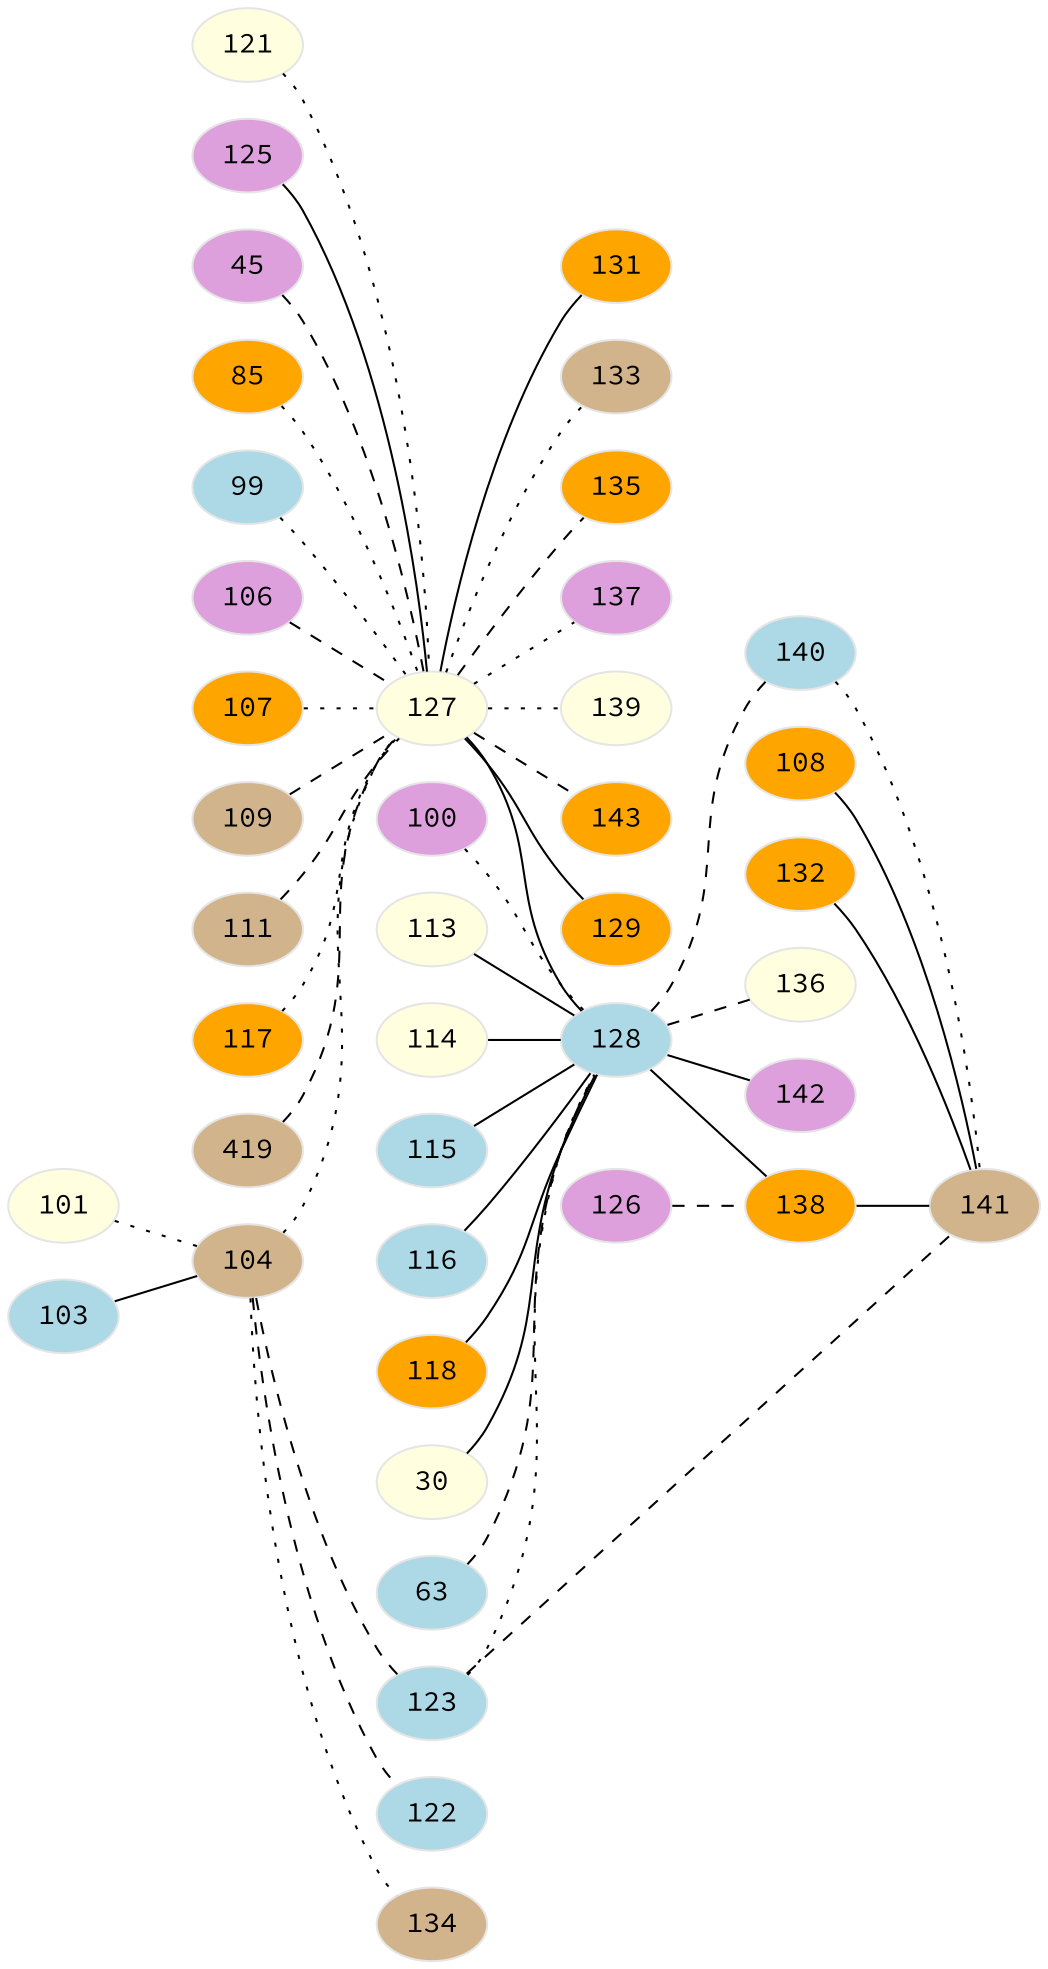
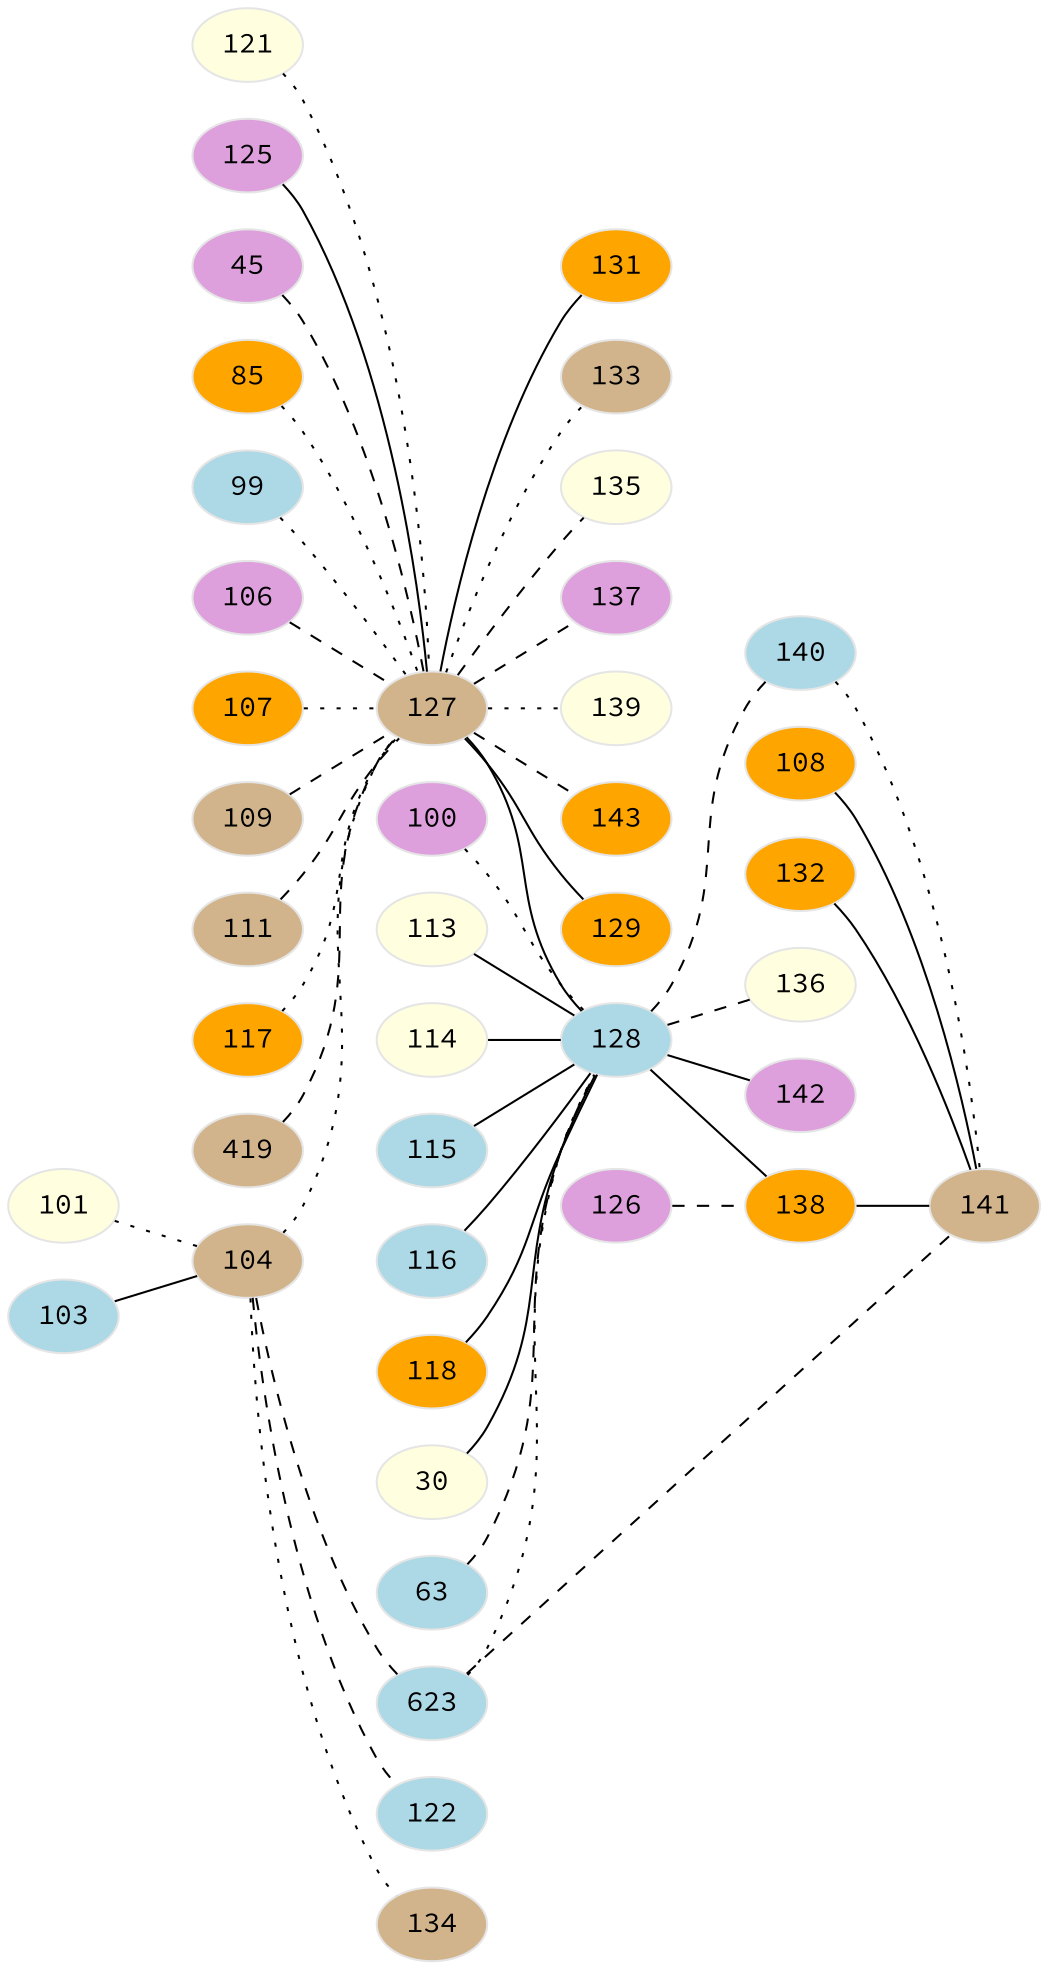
(616, 487) -> (616, 487)
(524, 653) -> (524, 653)
(432, 708) -> (432, 708)
(432, 1703) -> (432, 1703)
